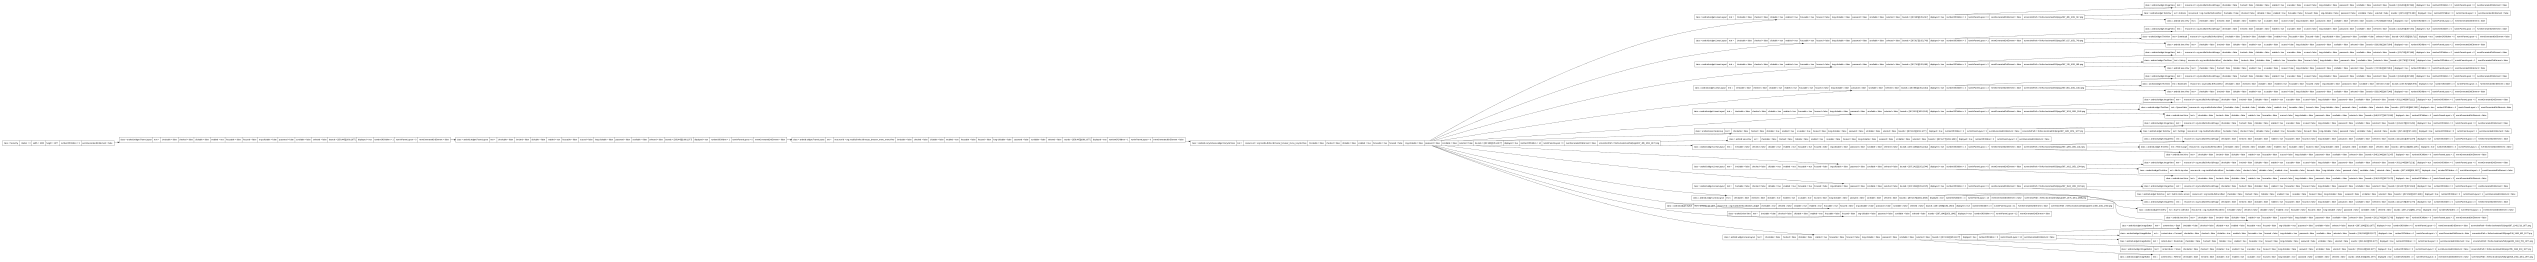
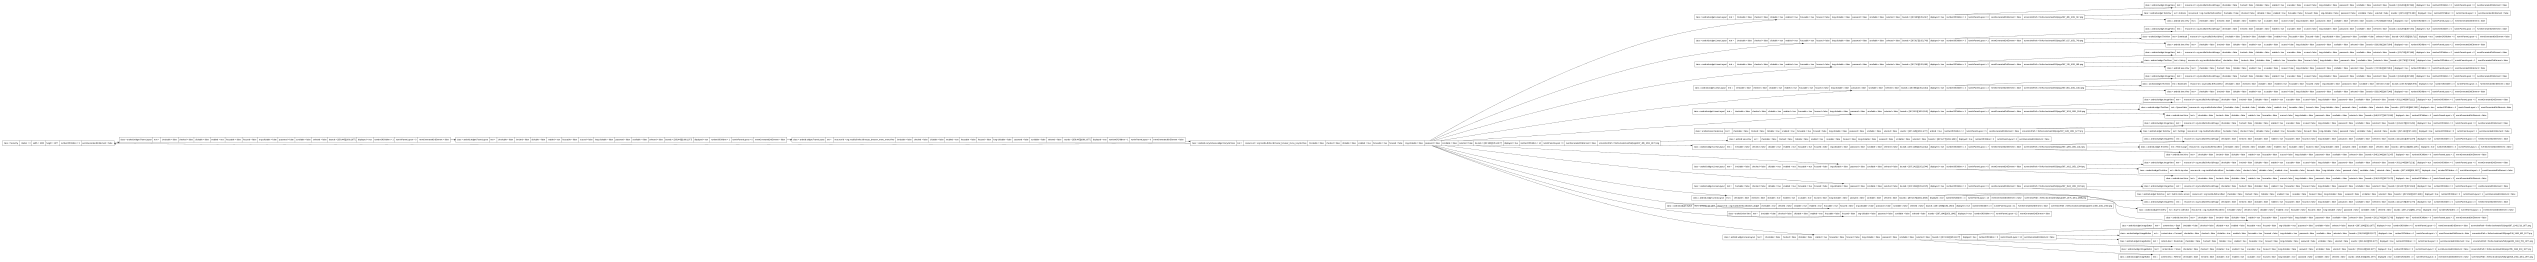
(1936, 131) -> (1936, 131)
(1613, 137) -> (653, 145)
